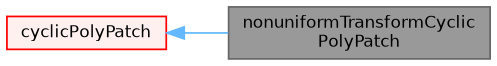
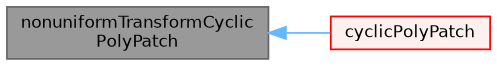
(206, 33) -> (308, 33)
